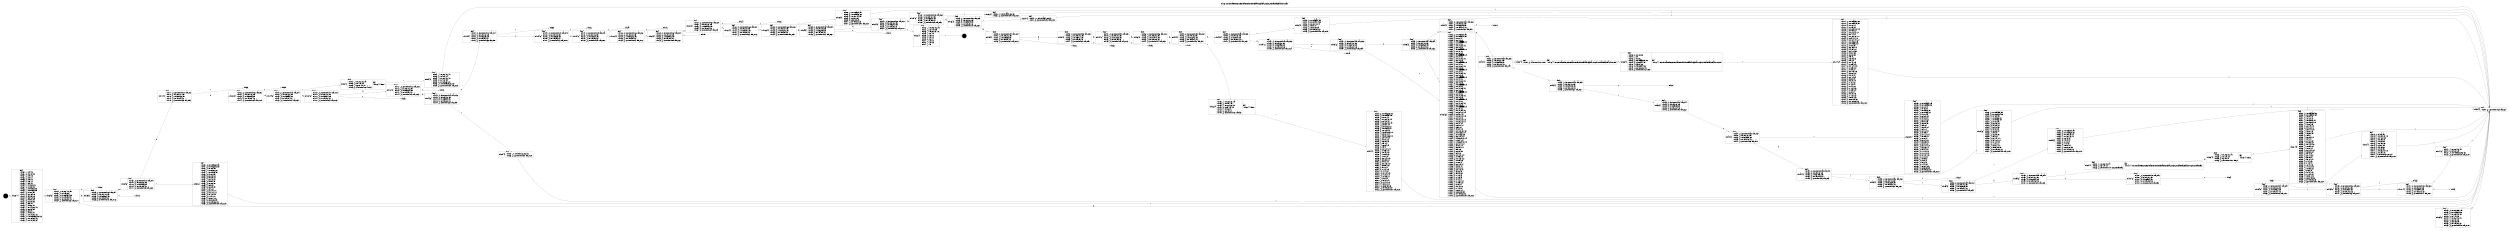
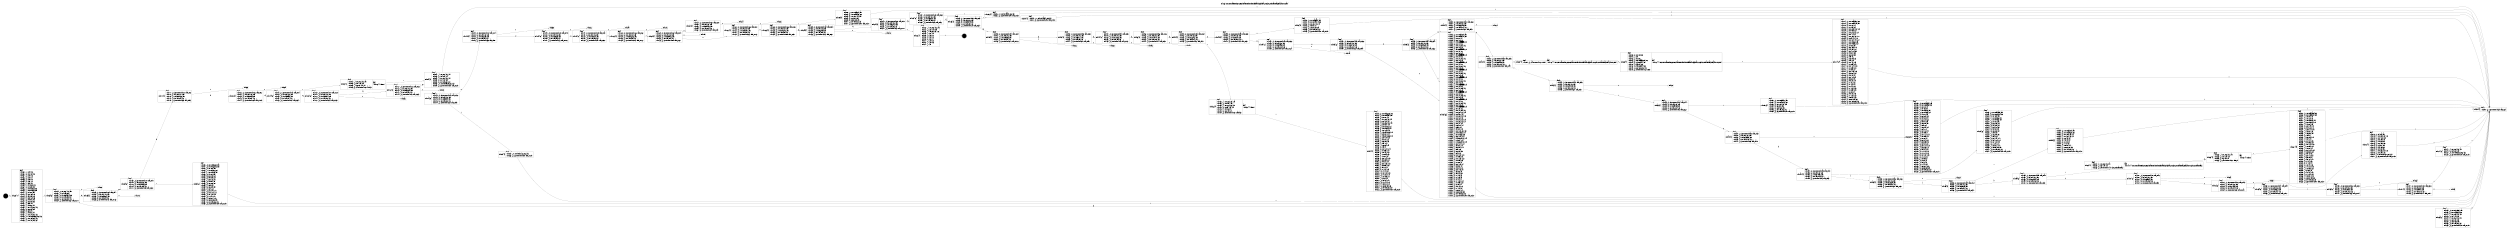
(1001, 20) -> (983, 18)
(722, 28) -> (704, 39)
(422, 95) -> (422, 85)
none -> (1778, 106)
none -> (2229, 186)
